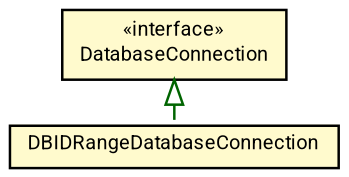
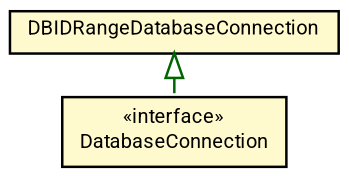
(174, 115) -> (174, 87)
